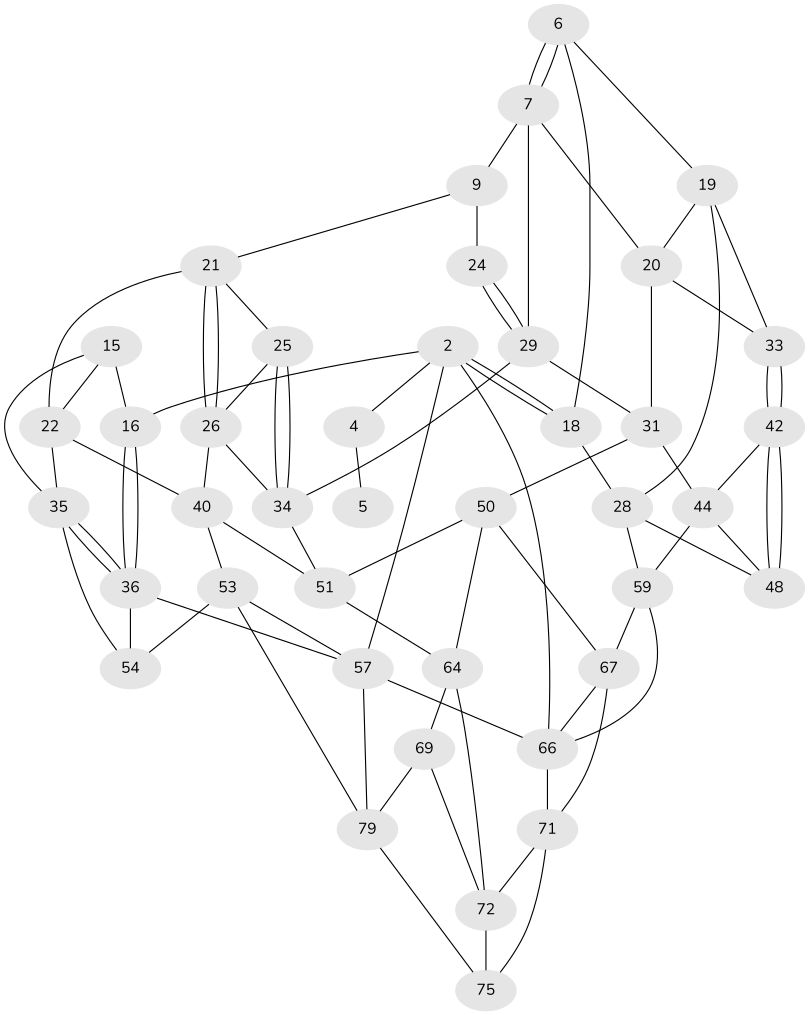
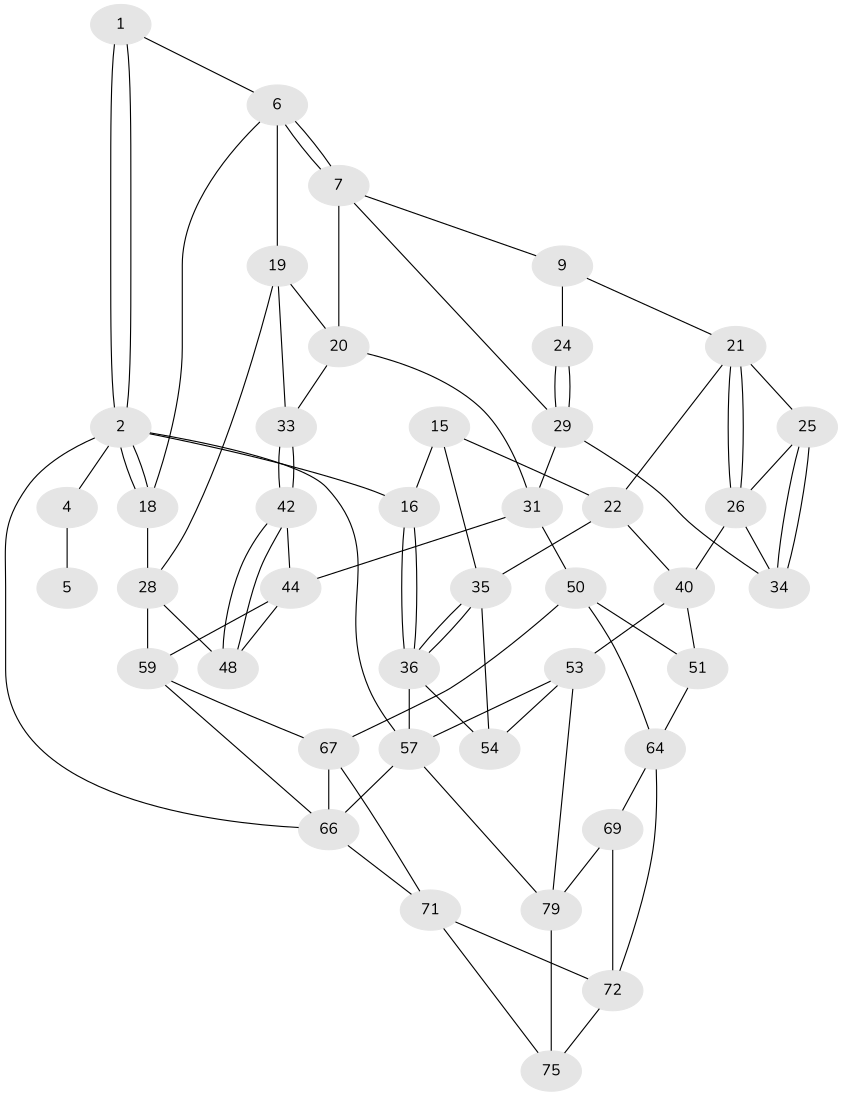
none -> (121, 25)
(304, 548) -> none
